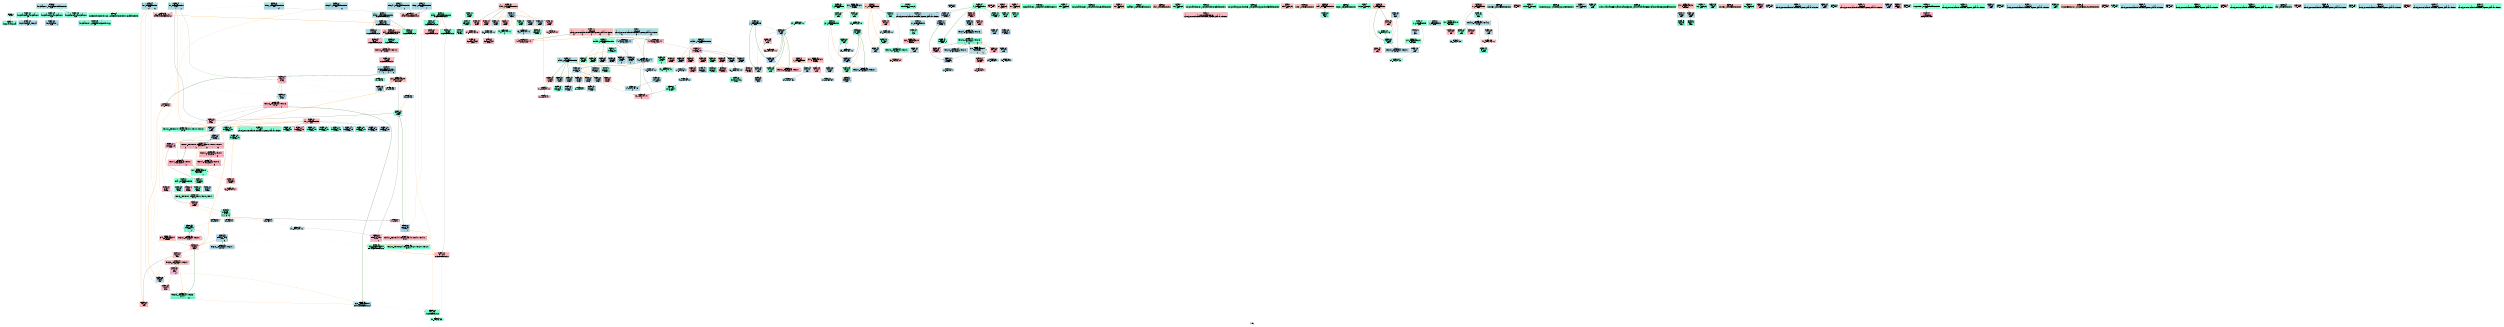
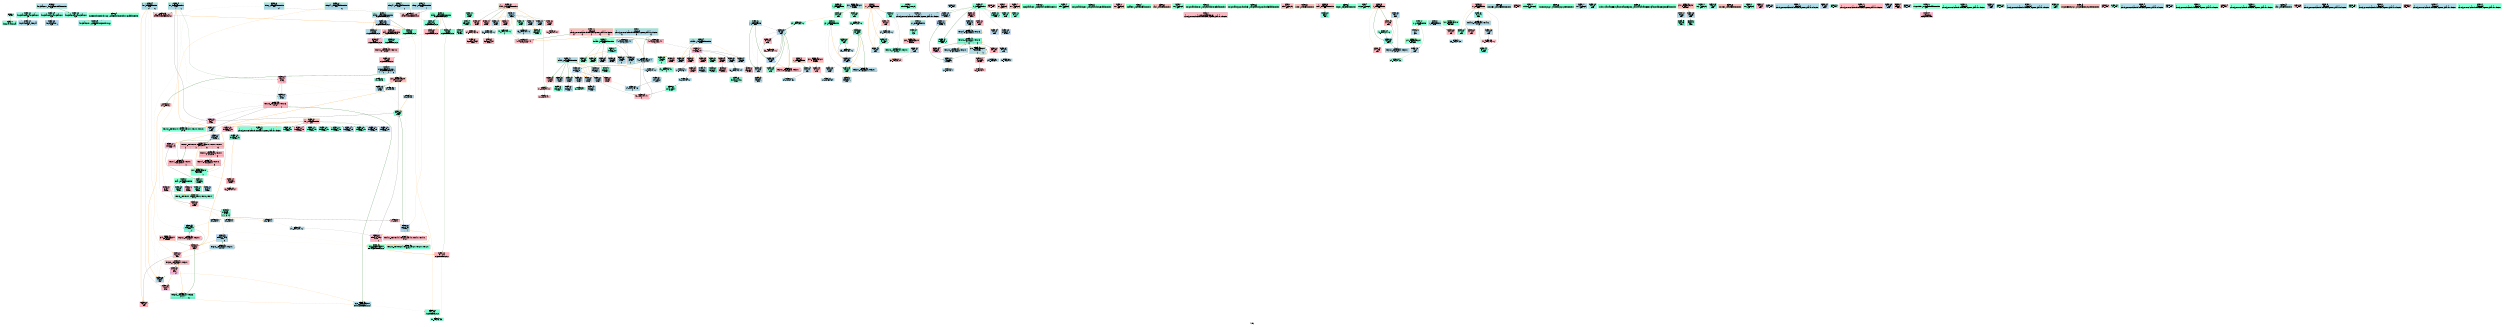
(228, 129) -> (228, 129)
